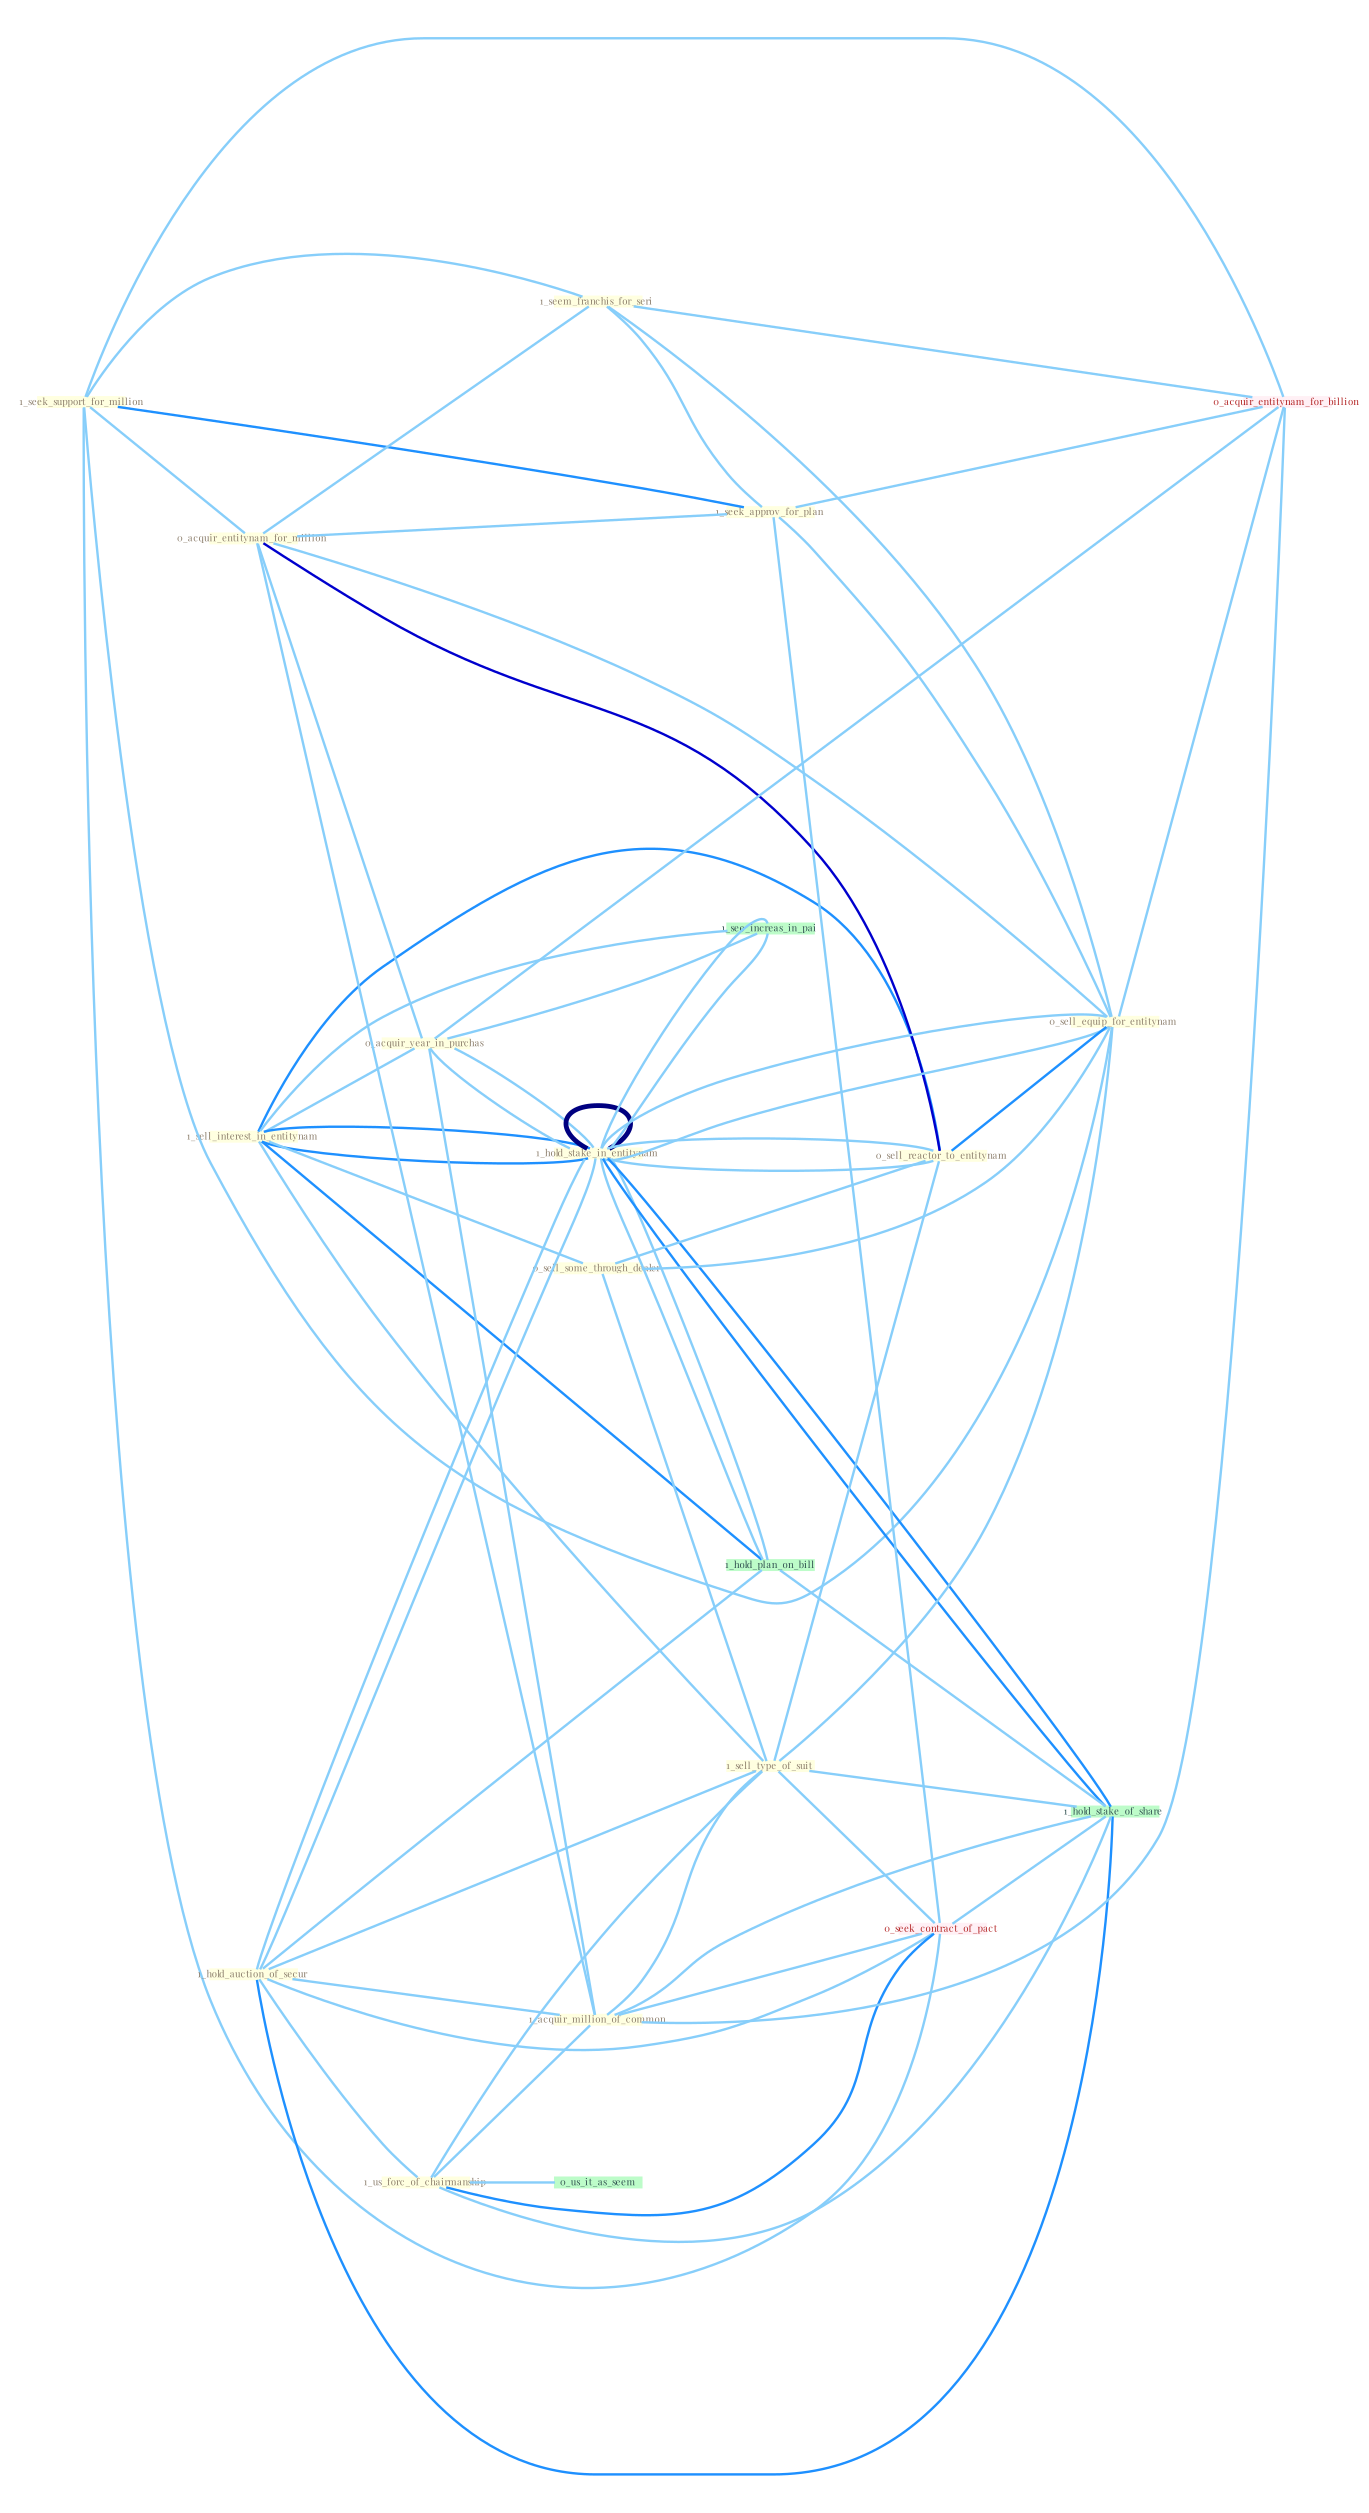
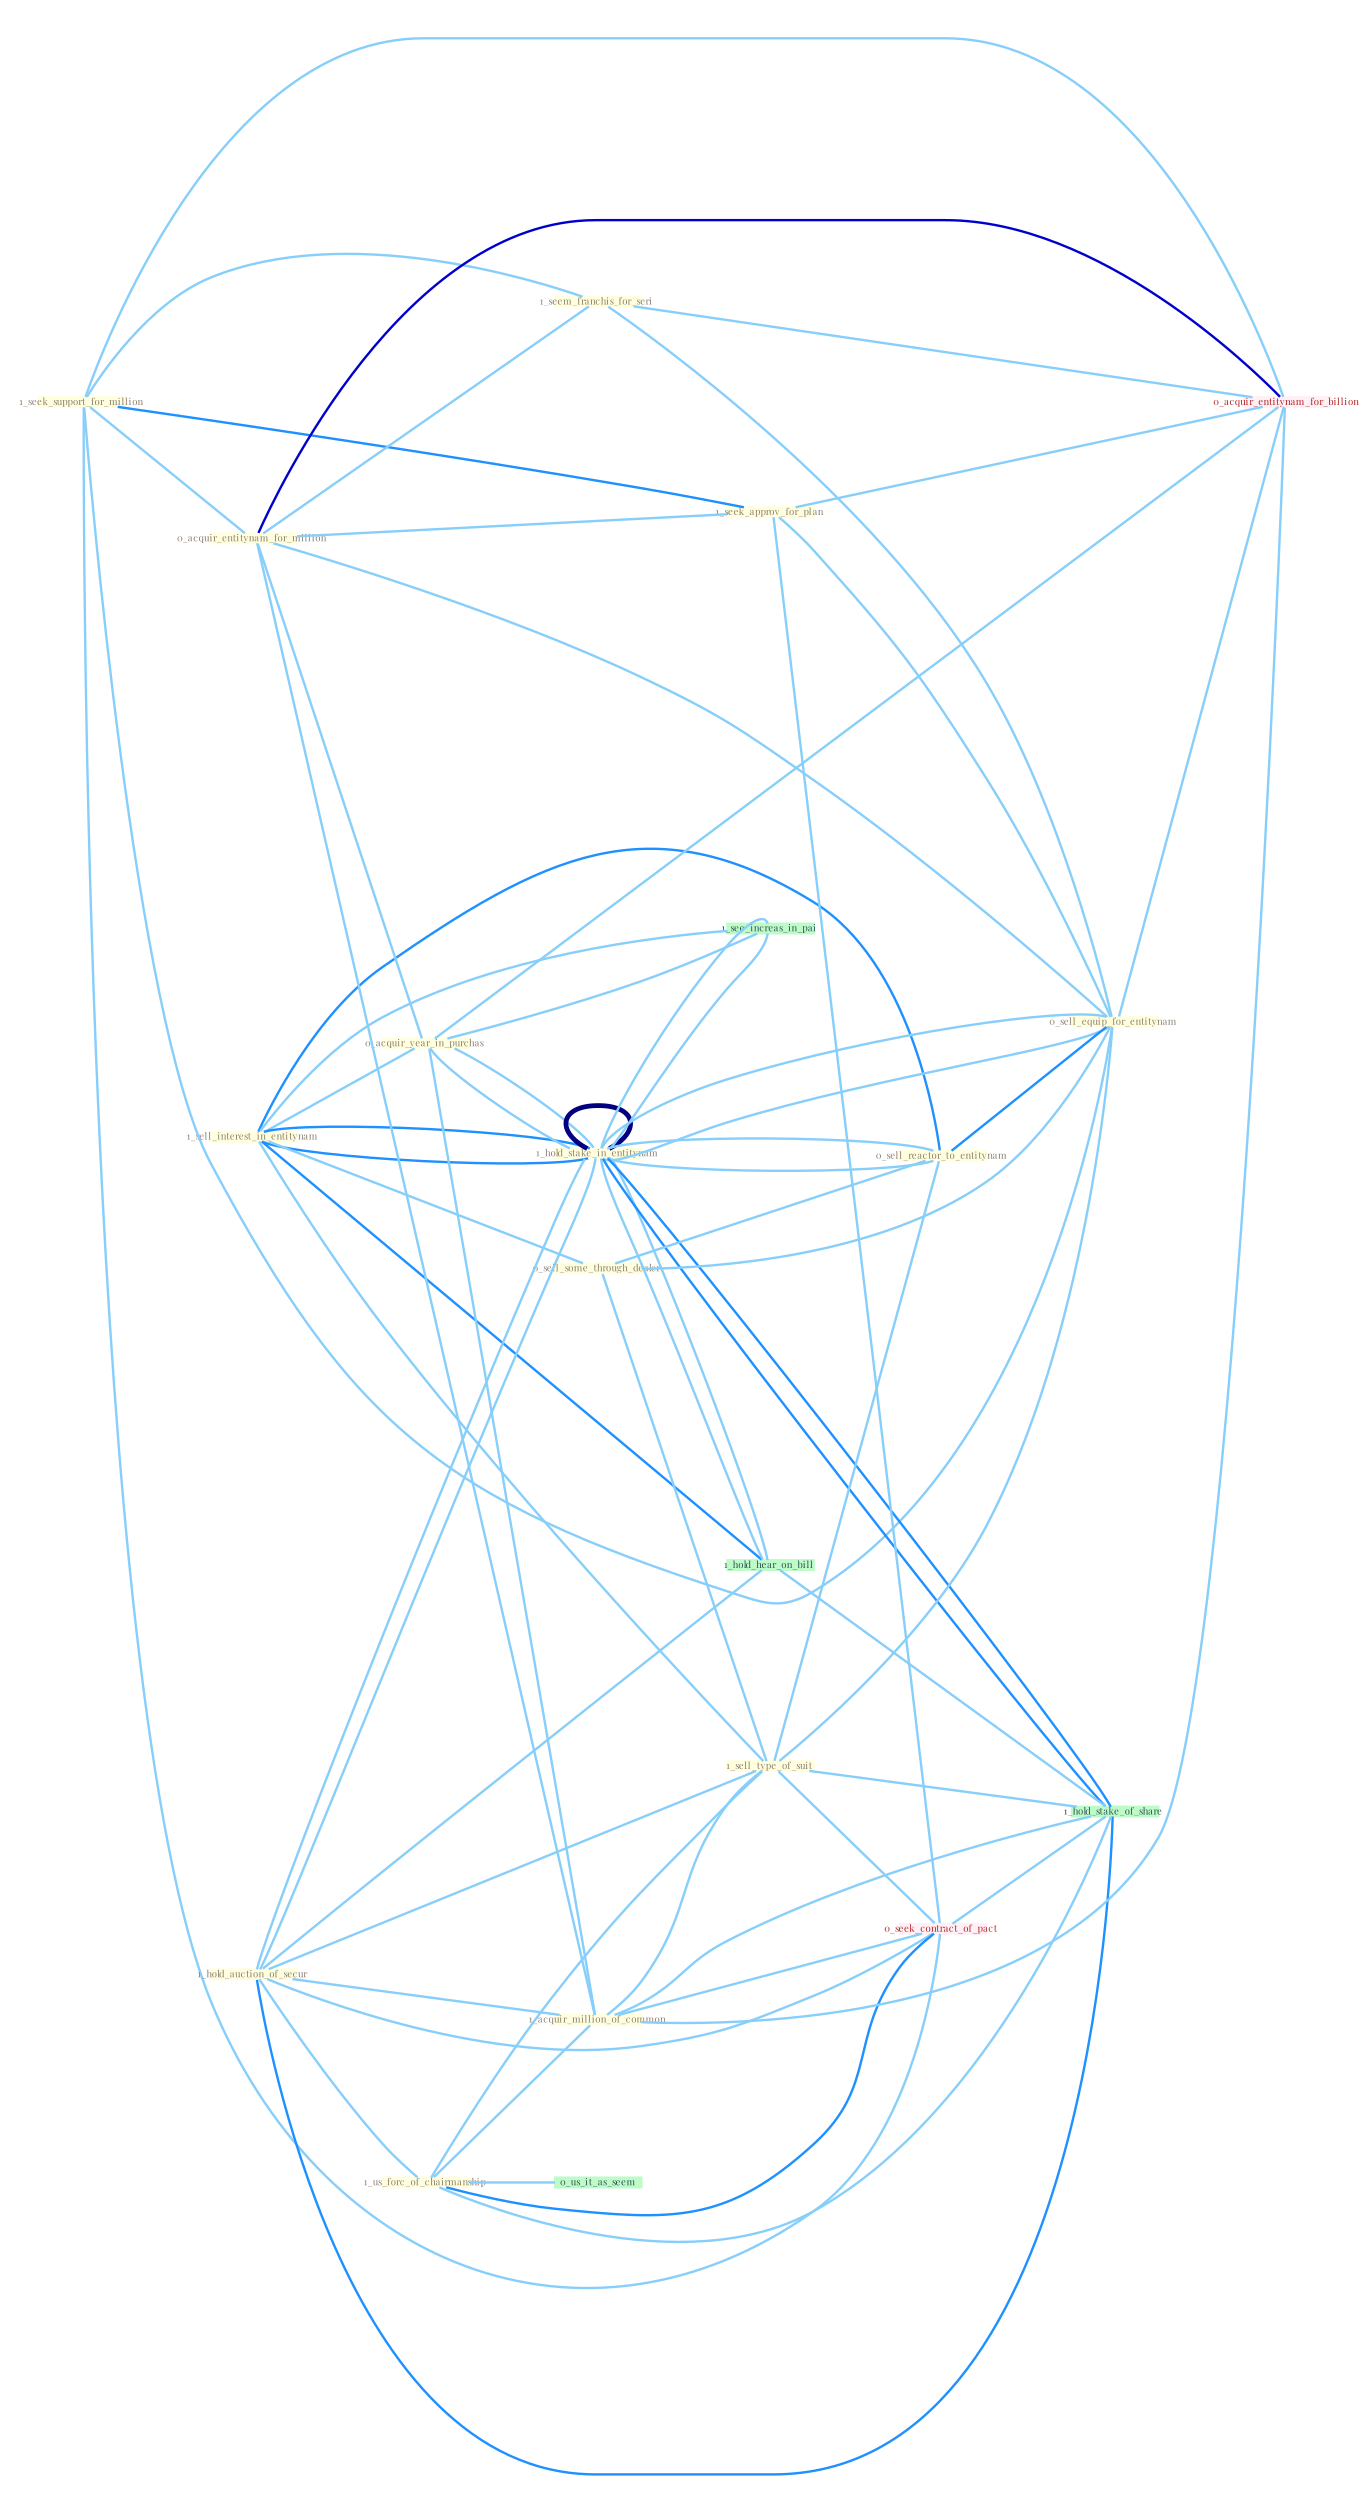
(684, 407) -> none
(697, 753) -> (723, 220)
(771, 1565) -> (771, 1565)
